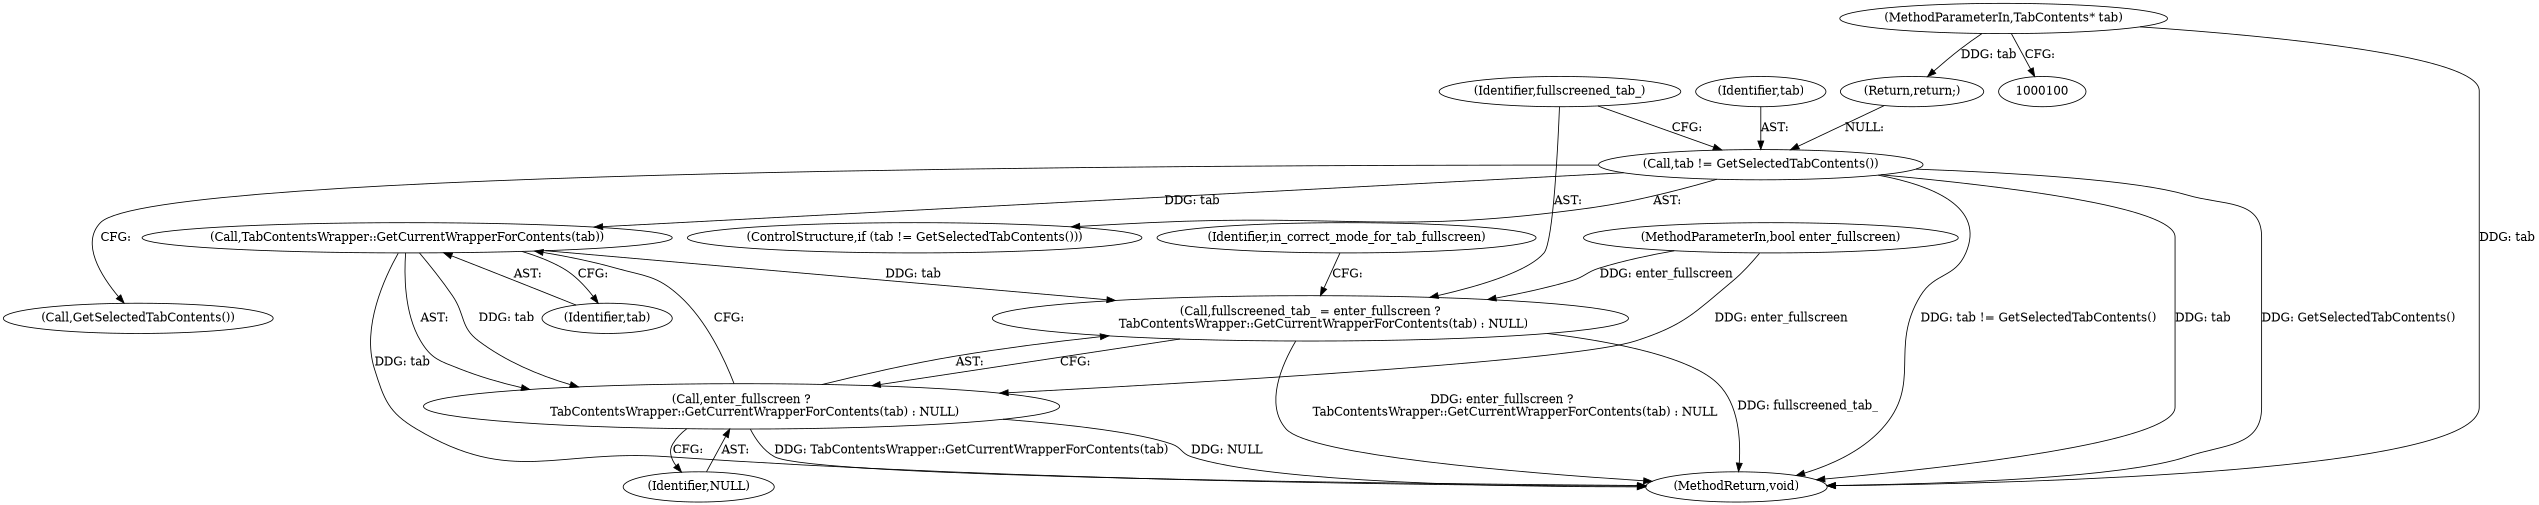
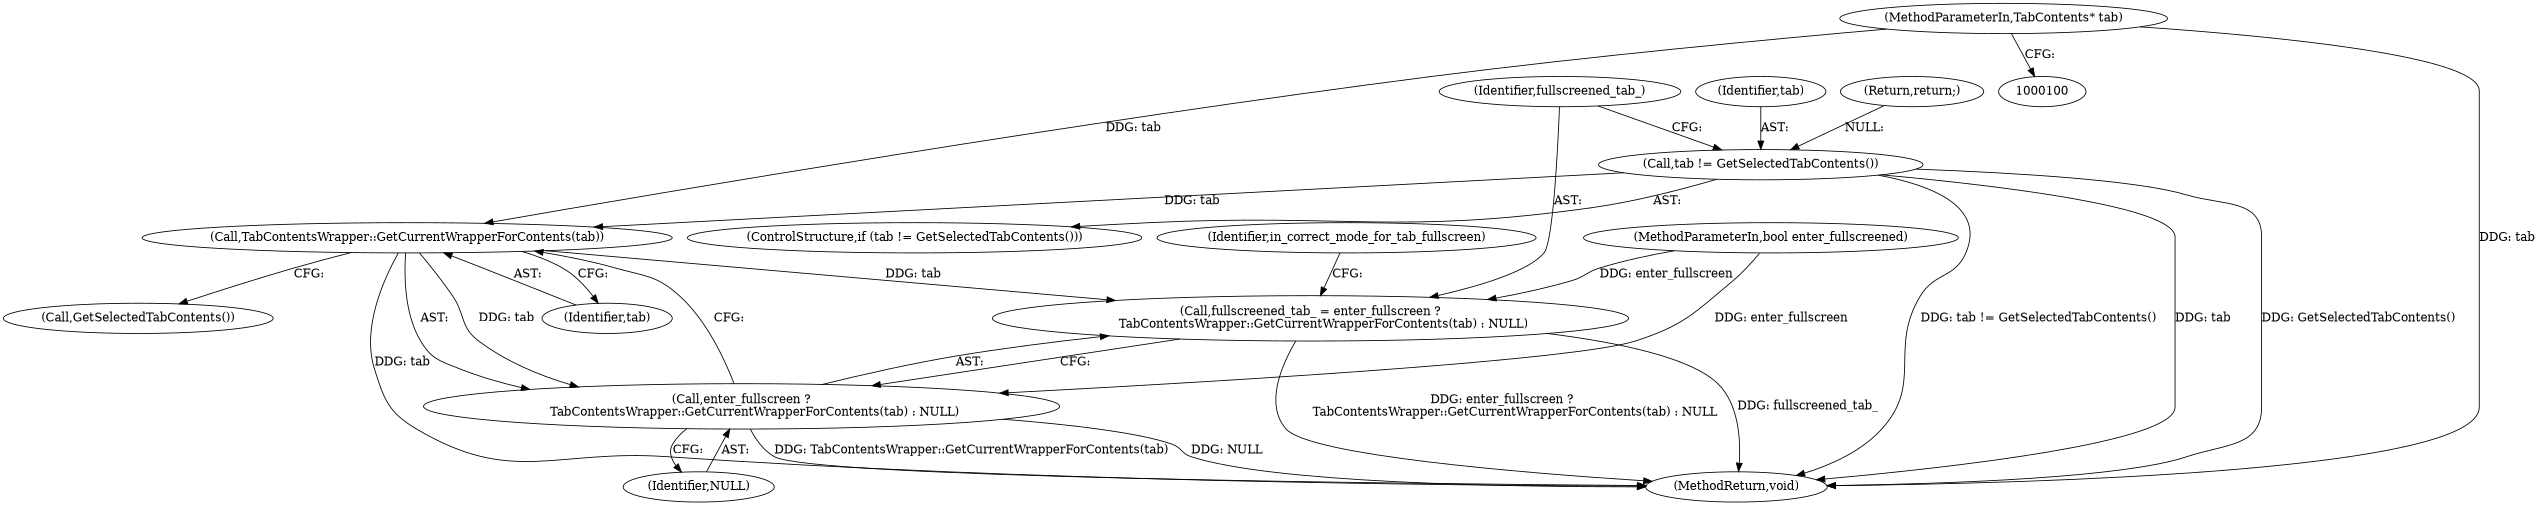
(1957, 51) -> (1188, 110)
(806, 172) -> (269, 275)
(1771, 238) -> (1771, 238)
